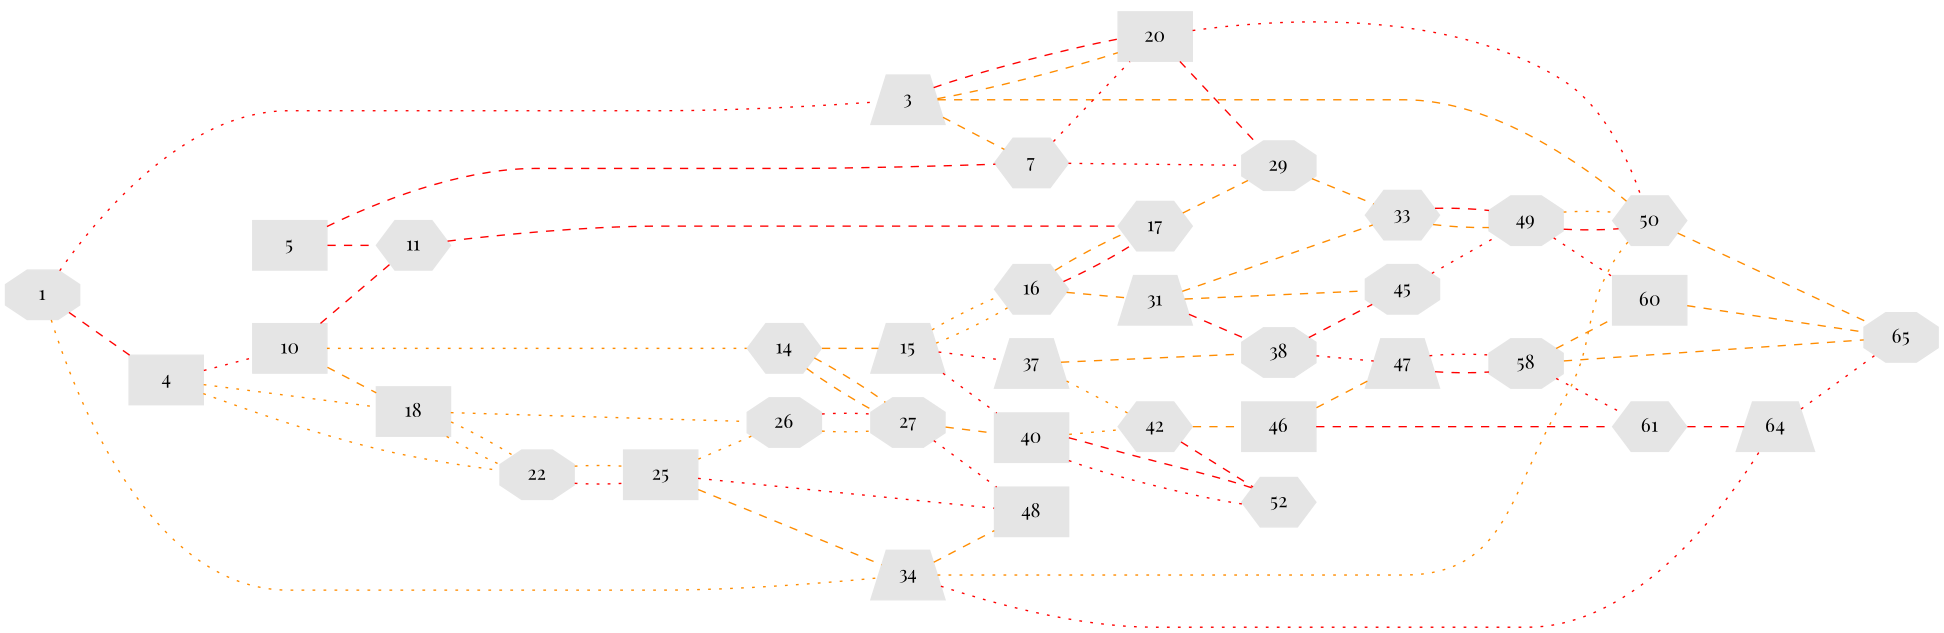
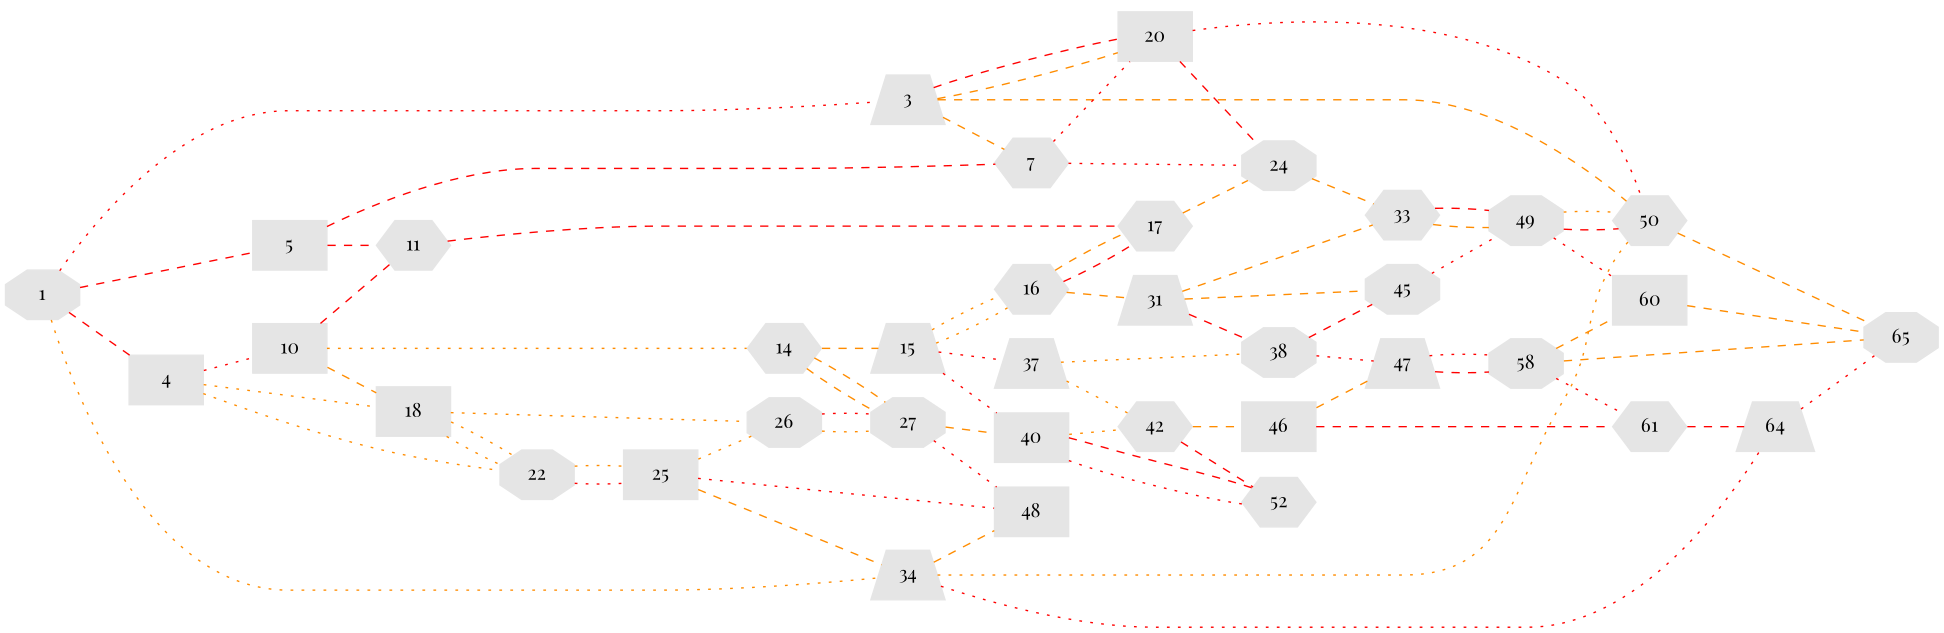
(1279, 166) -> (1279, 166)
none -> (166, 270)
(1151, 358) -> (1151, 358)
